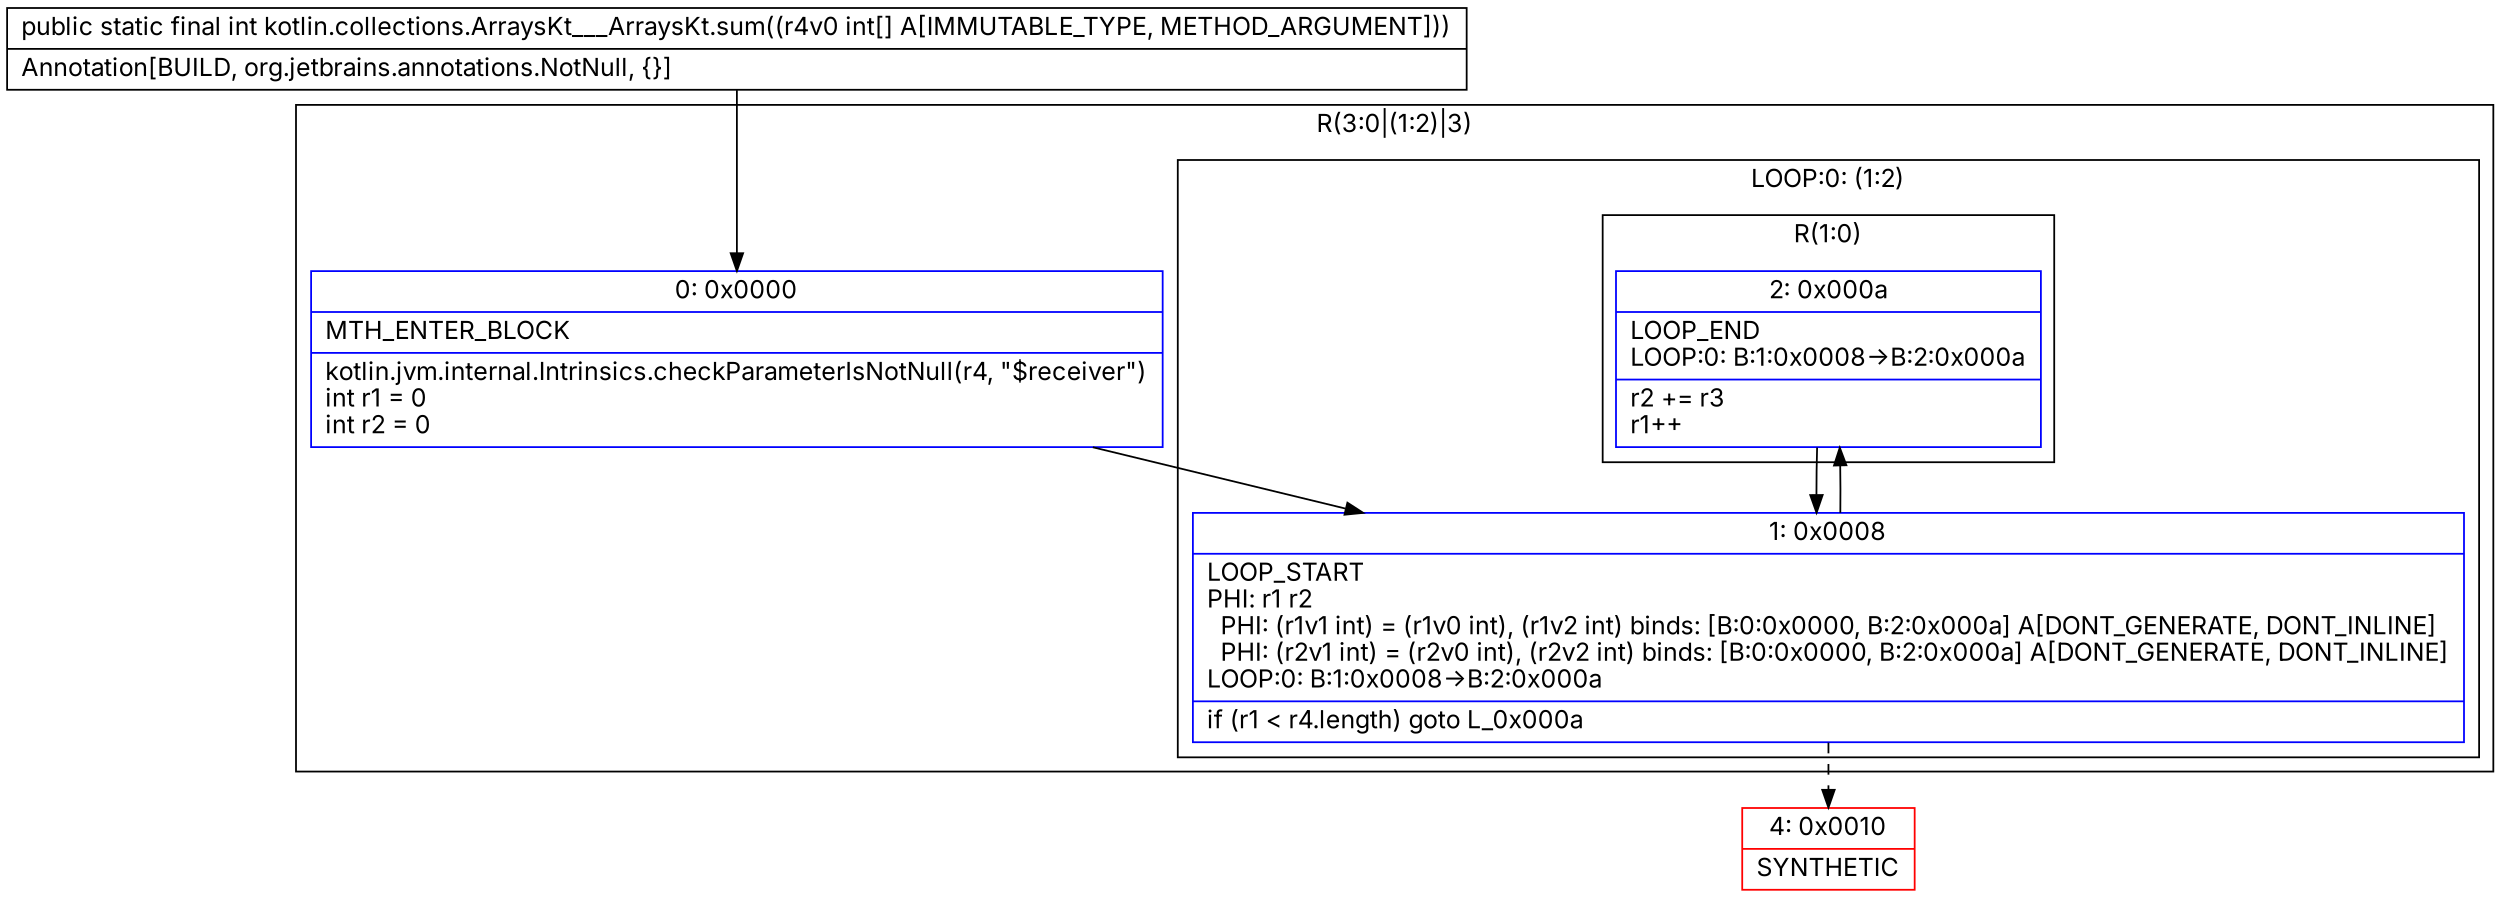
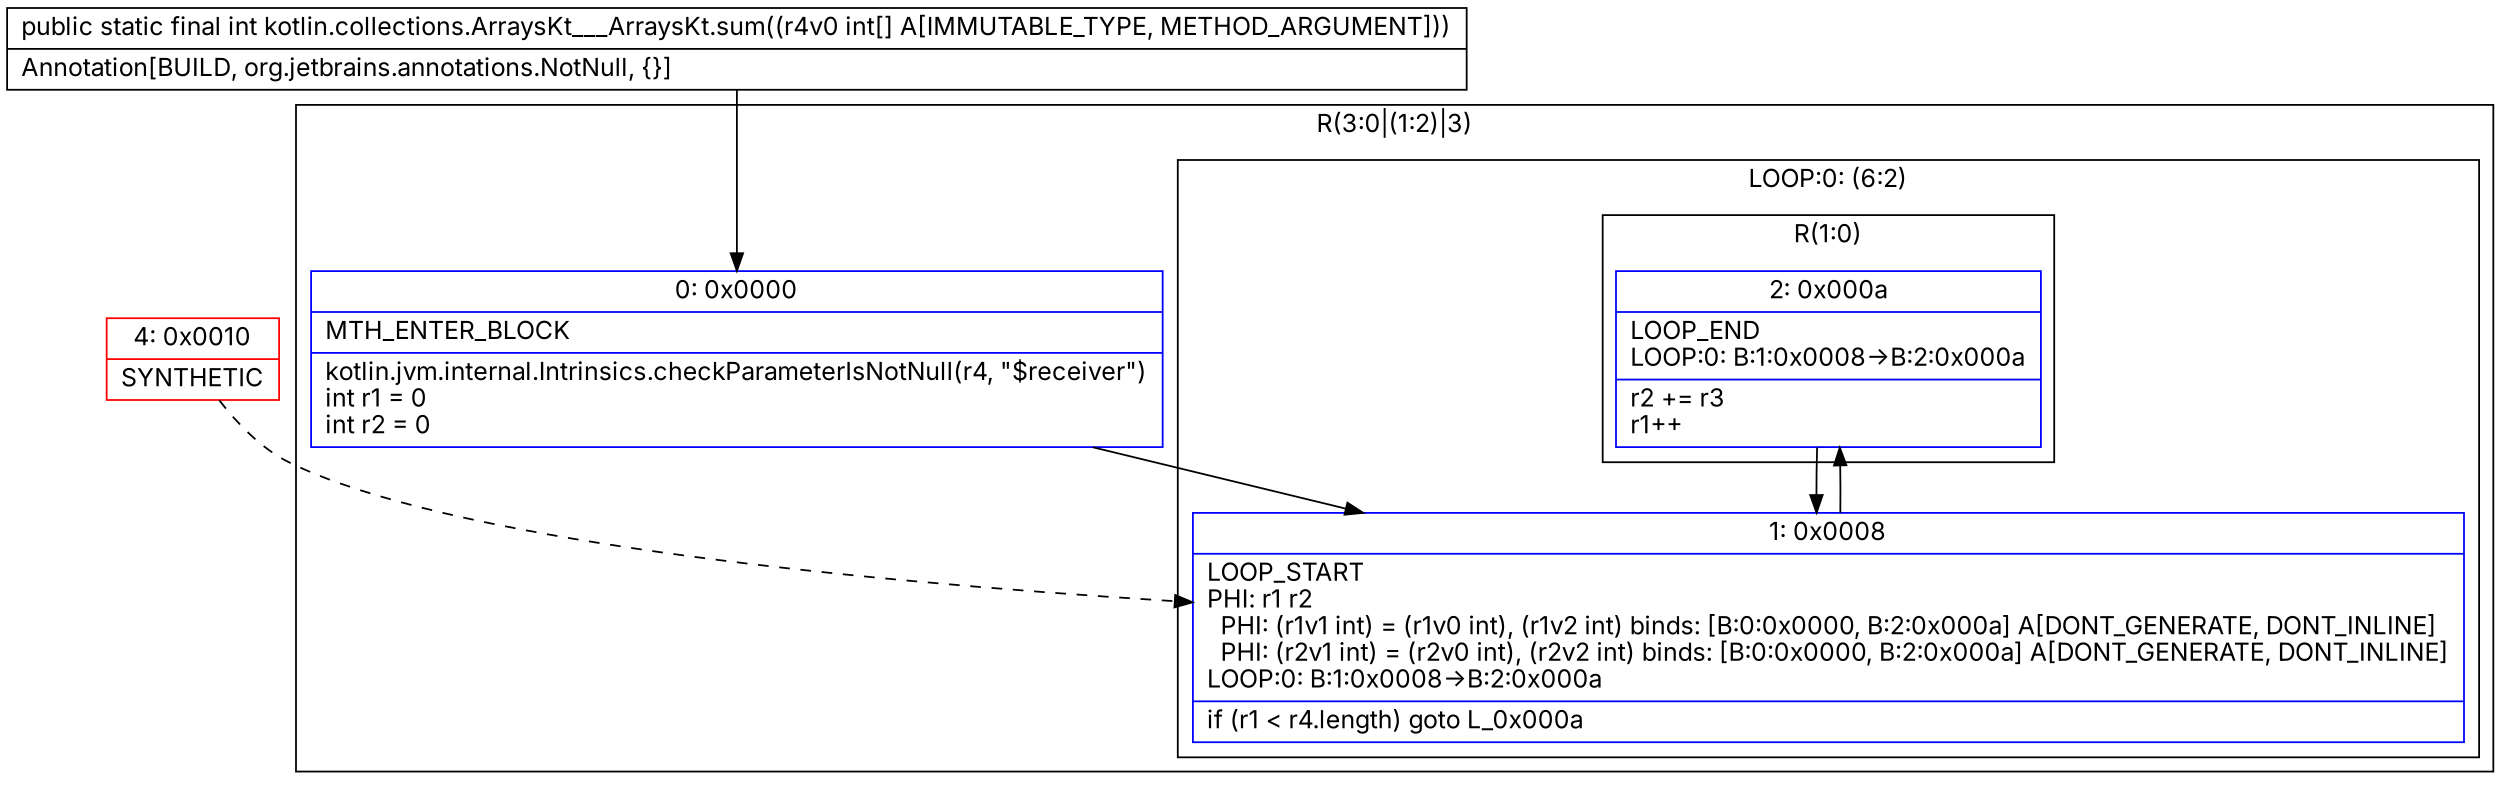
(1828, 180) -> (1828, 180)
(1828, 766) -> (680, 555)
